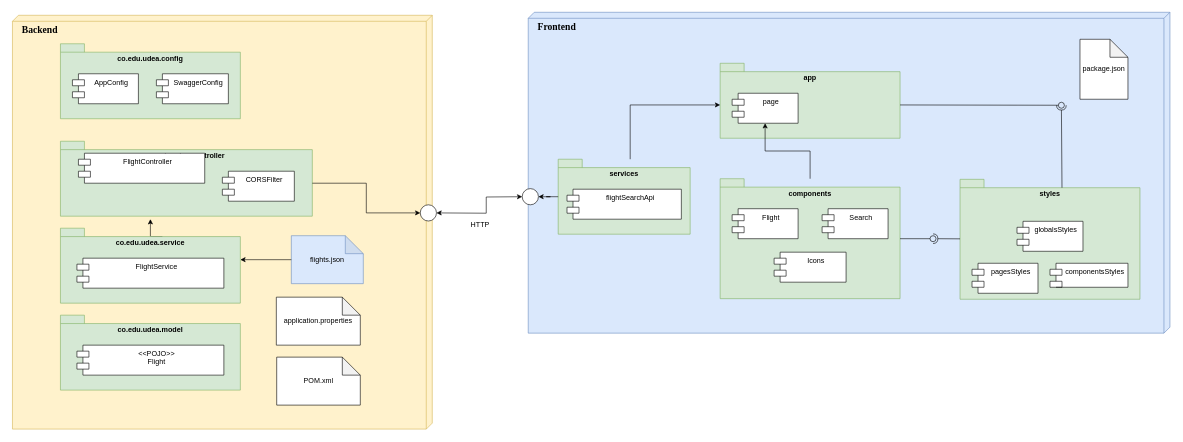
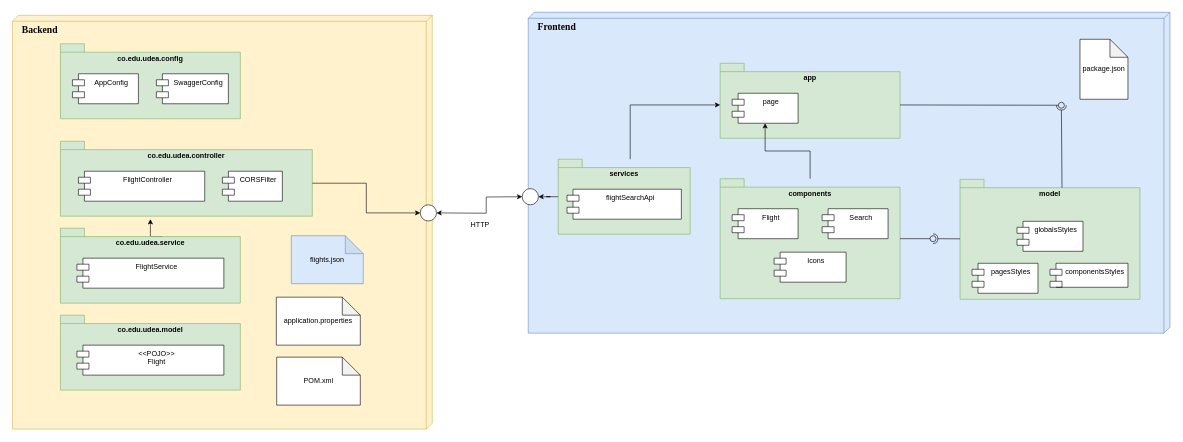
(141, 168) -> (141, 186)
(258, 186) -> (252, 186)
(1050, 194) -> (1050, 194)
(245, 260) -> none
